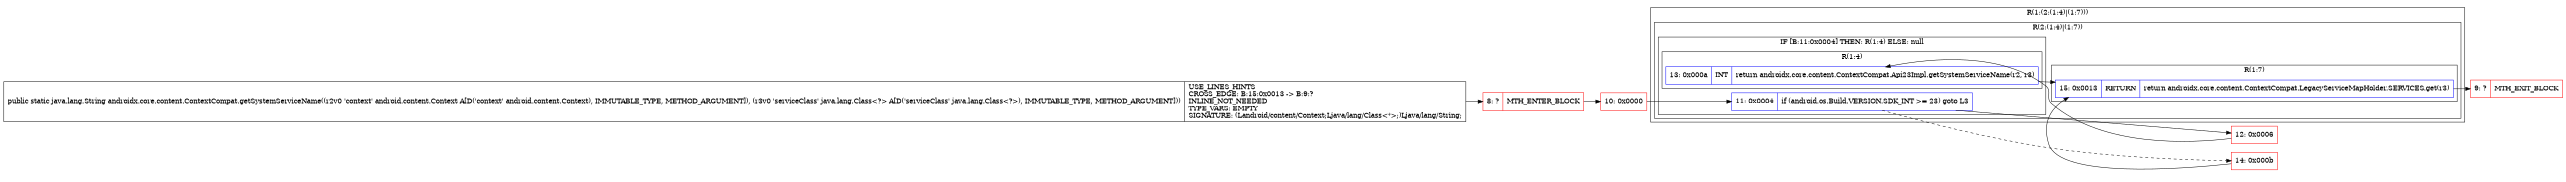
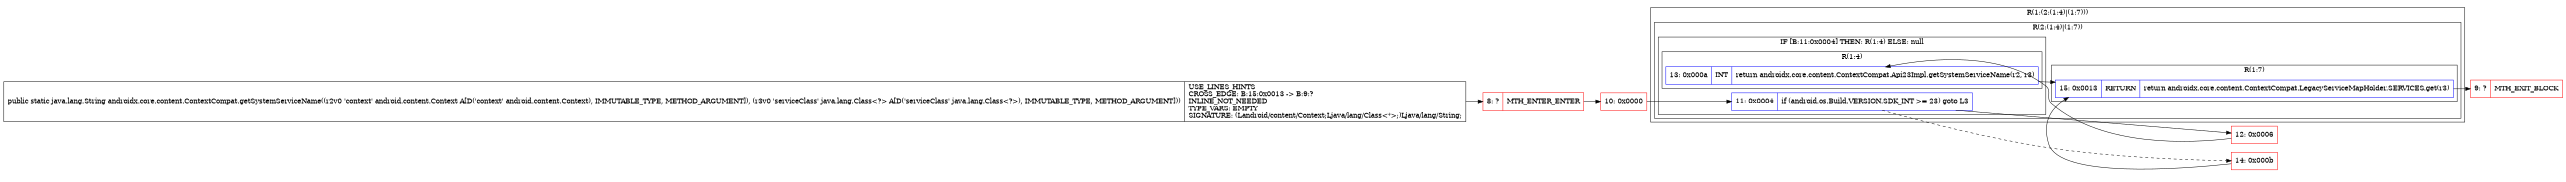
(1543, 101) -> (1543, 101)
